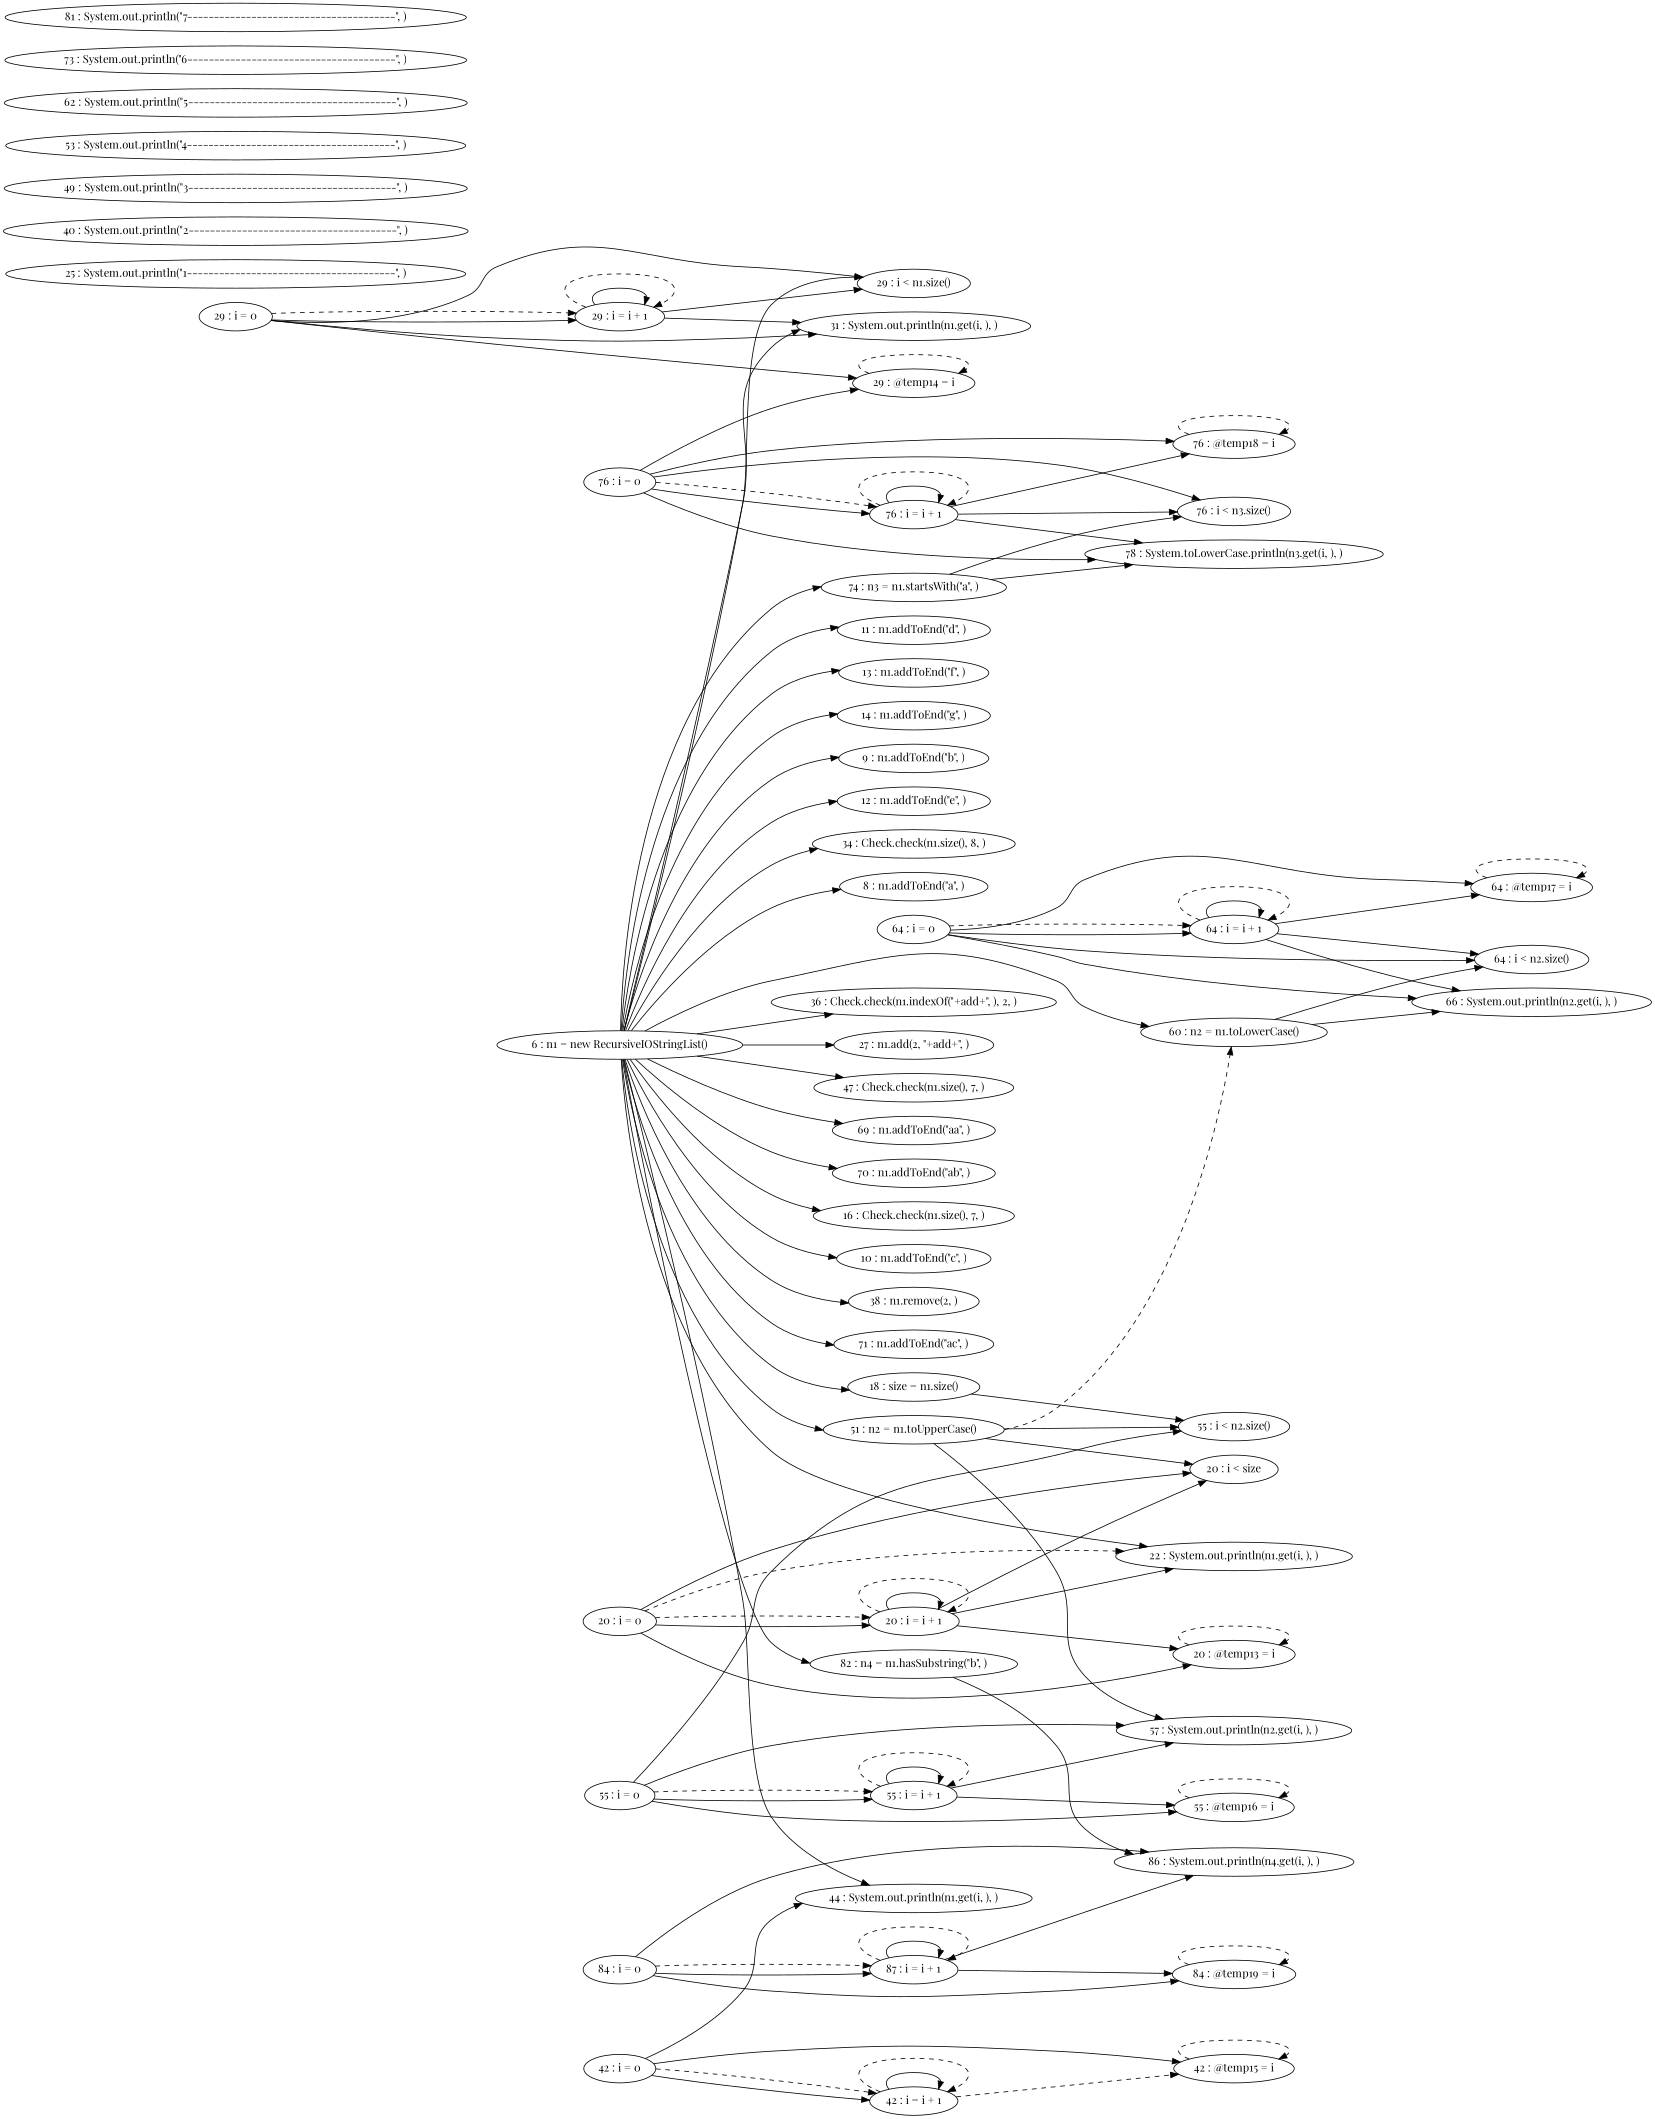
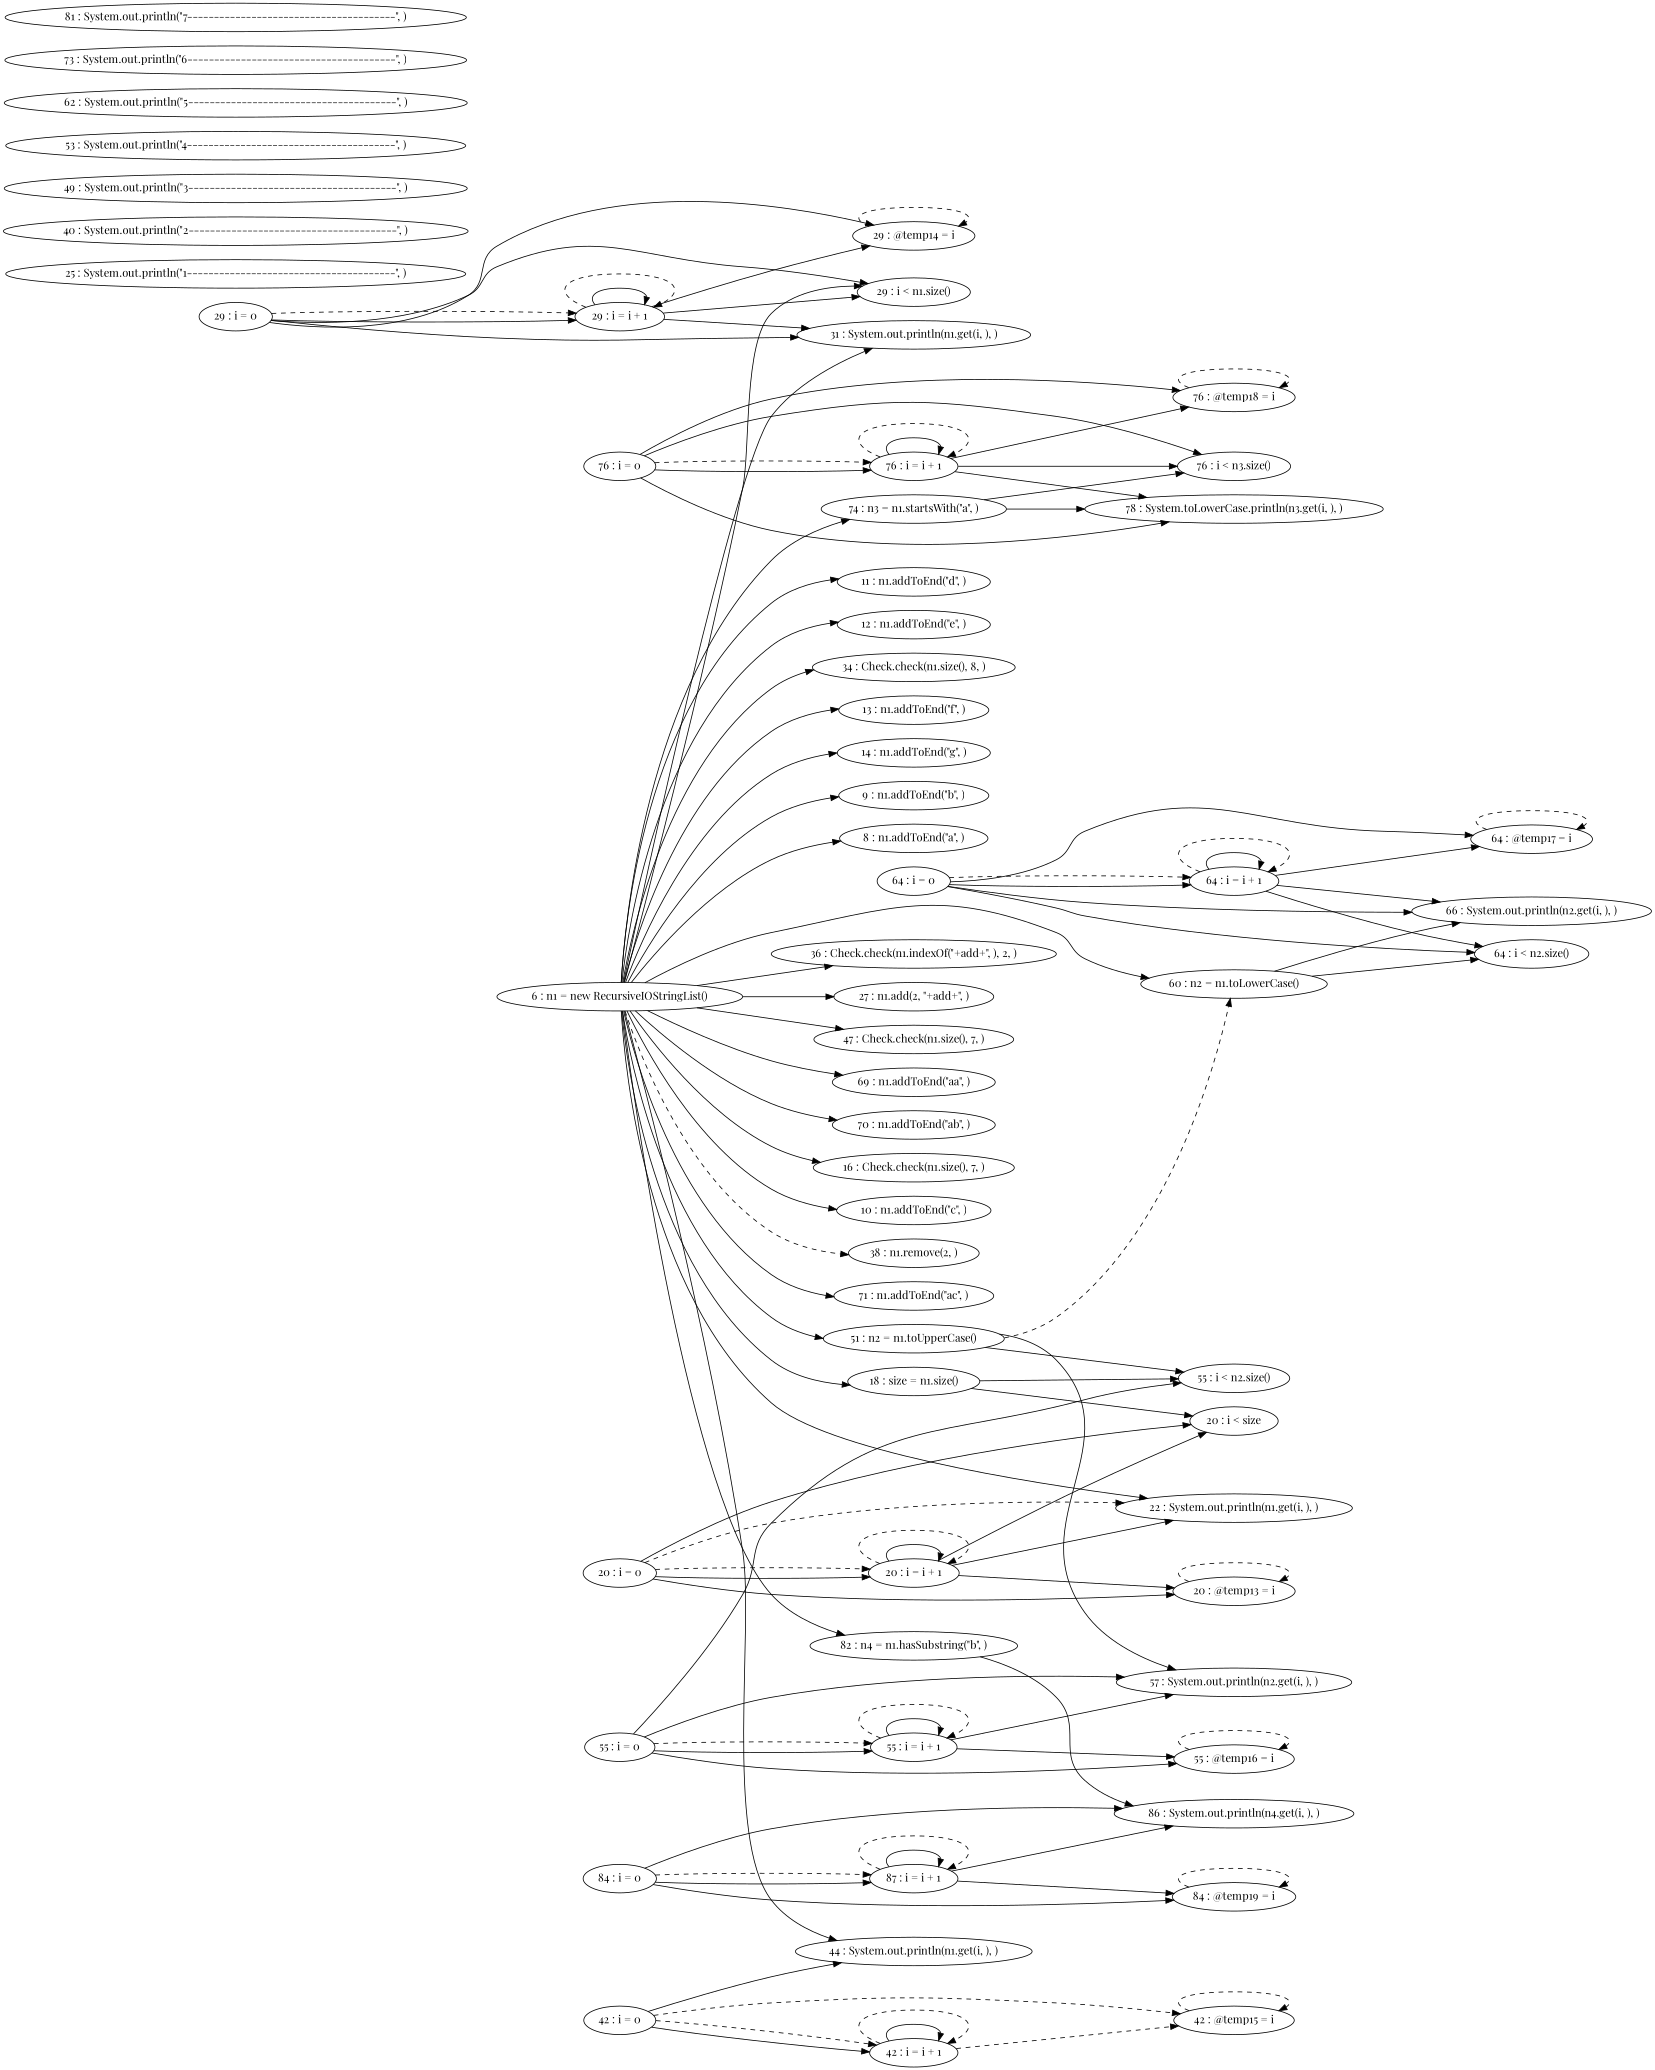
(736, 422) -> (756, 275)
(702, 1212) -> (702, 1163)
(1095, 1452) -> (1062, 1400)
(913, 2046) -> (913, 1998)
